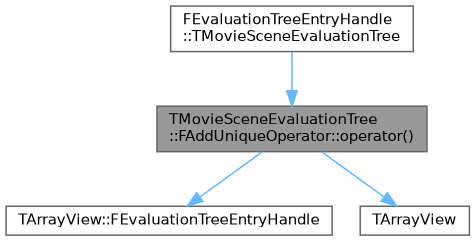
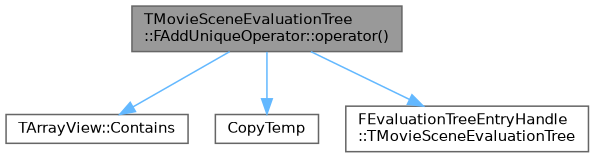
(292, 71) -> (360, 76)
(169, 221) -> (97, 129)
(415, 221) -> (267, 129)
